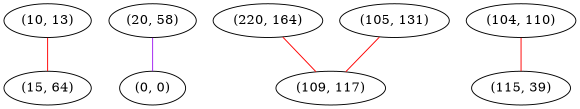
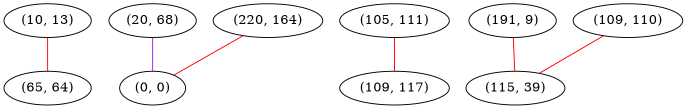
(153, 21) -> (153, 21)
(394, 21) -> (394, 21)
none -> (513, 21)
(521, 21) -> (628, 21)
(299, 54) -> (208, 55)
(48, 88) -> (48, 88)
